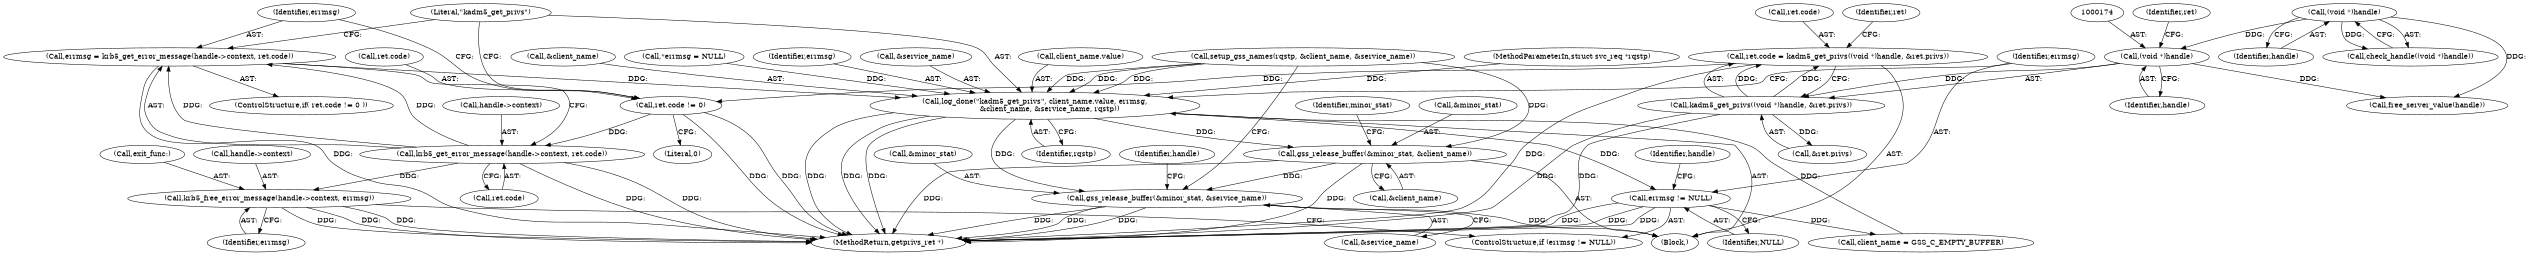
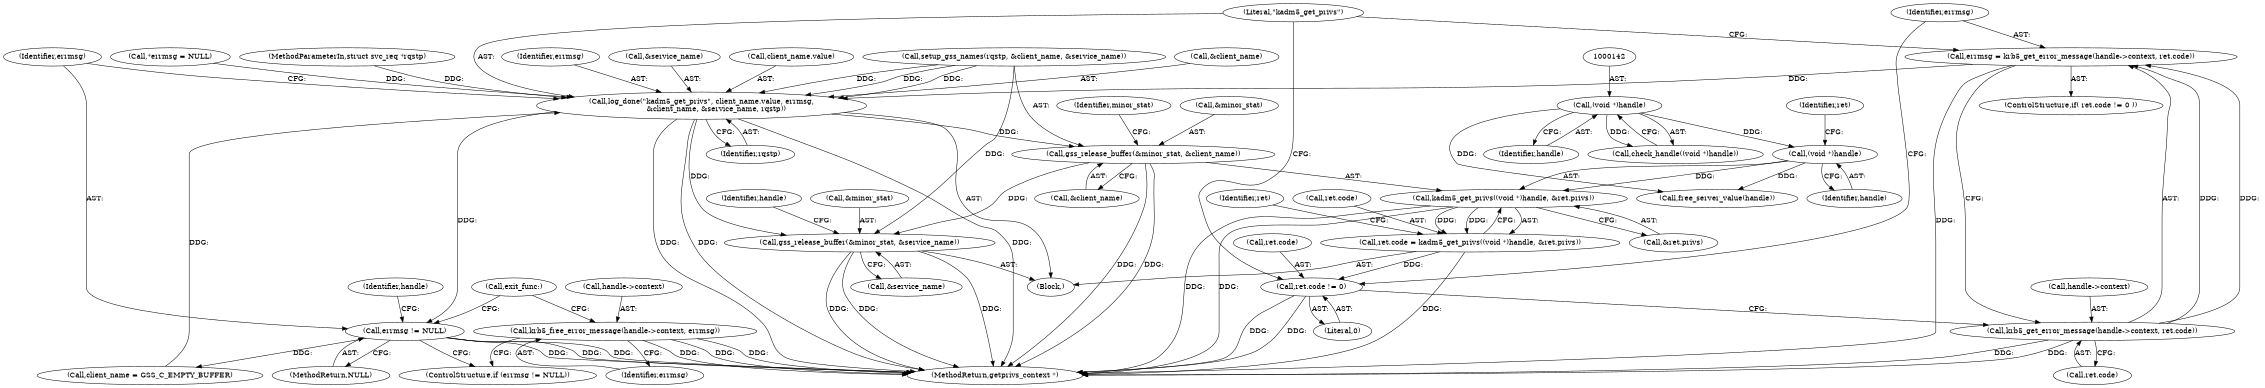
(2097, 13) -> none
none -> (1609, 57)
(1539, 106) -> (1043, 106)
(619, 132) -> (1759, 309)
(688, 132) -> (1322, 309)
(1262, 132) -> (996, 154)
(1810, 132) -> (1609, 221)
(388, 176) -> none
(223, 177) -> (581, 309)
(1564, 194) -> (1322, 176)
(1539, 221) -> (1010, 265)
(1678, 221) -> (463, 353)
(889, 243) -> (995, 376)
(1753, 243) -> (331, 376)
none -> (1334, 310)
none -> (470, 311)
